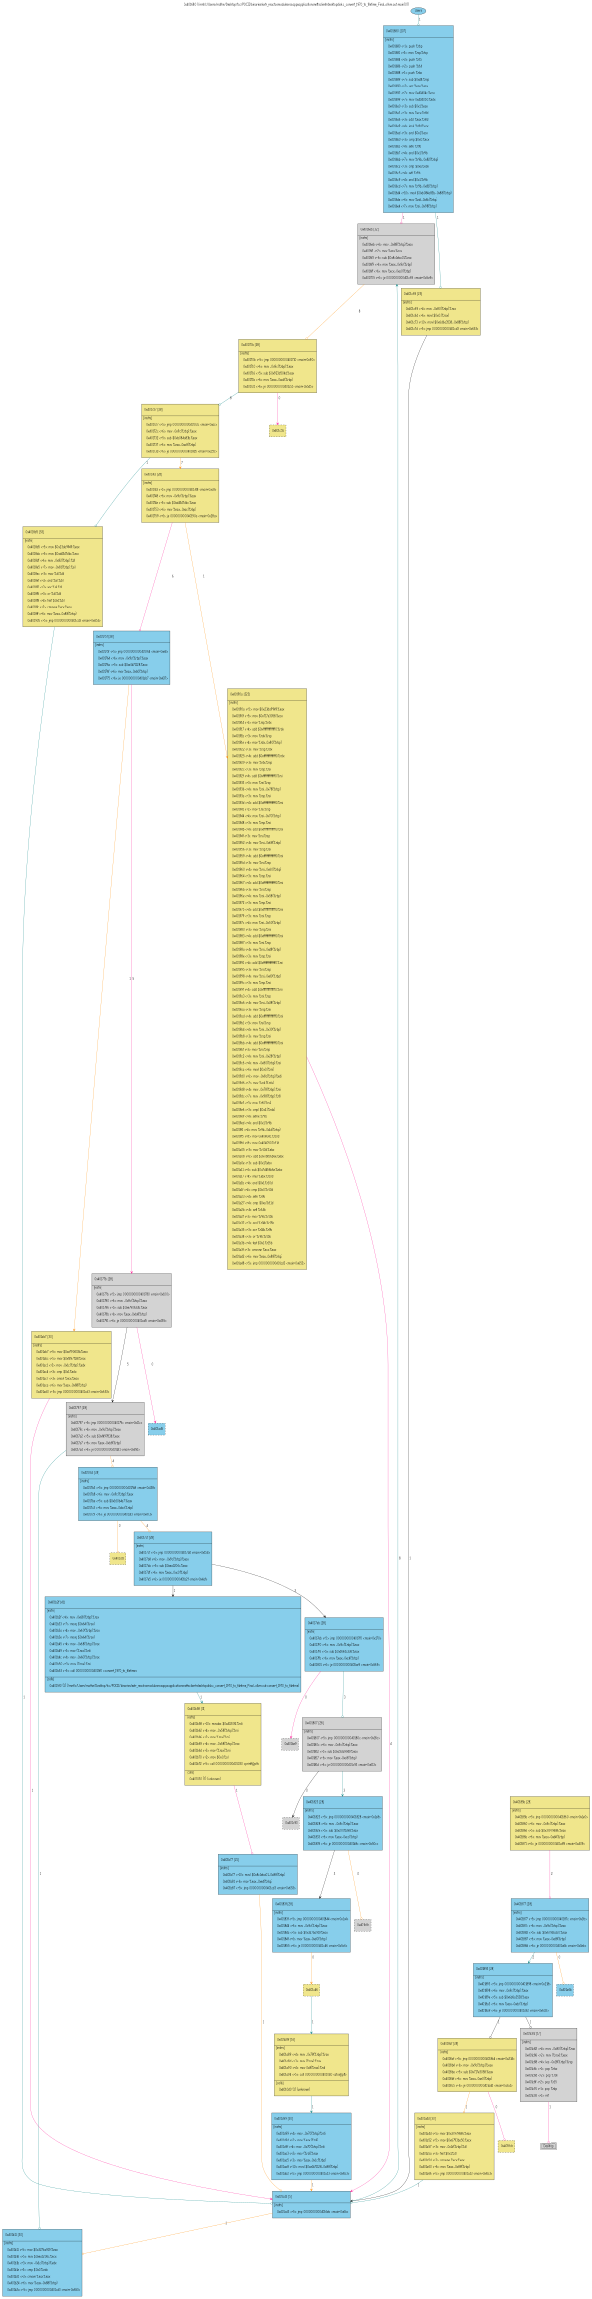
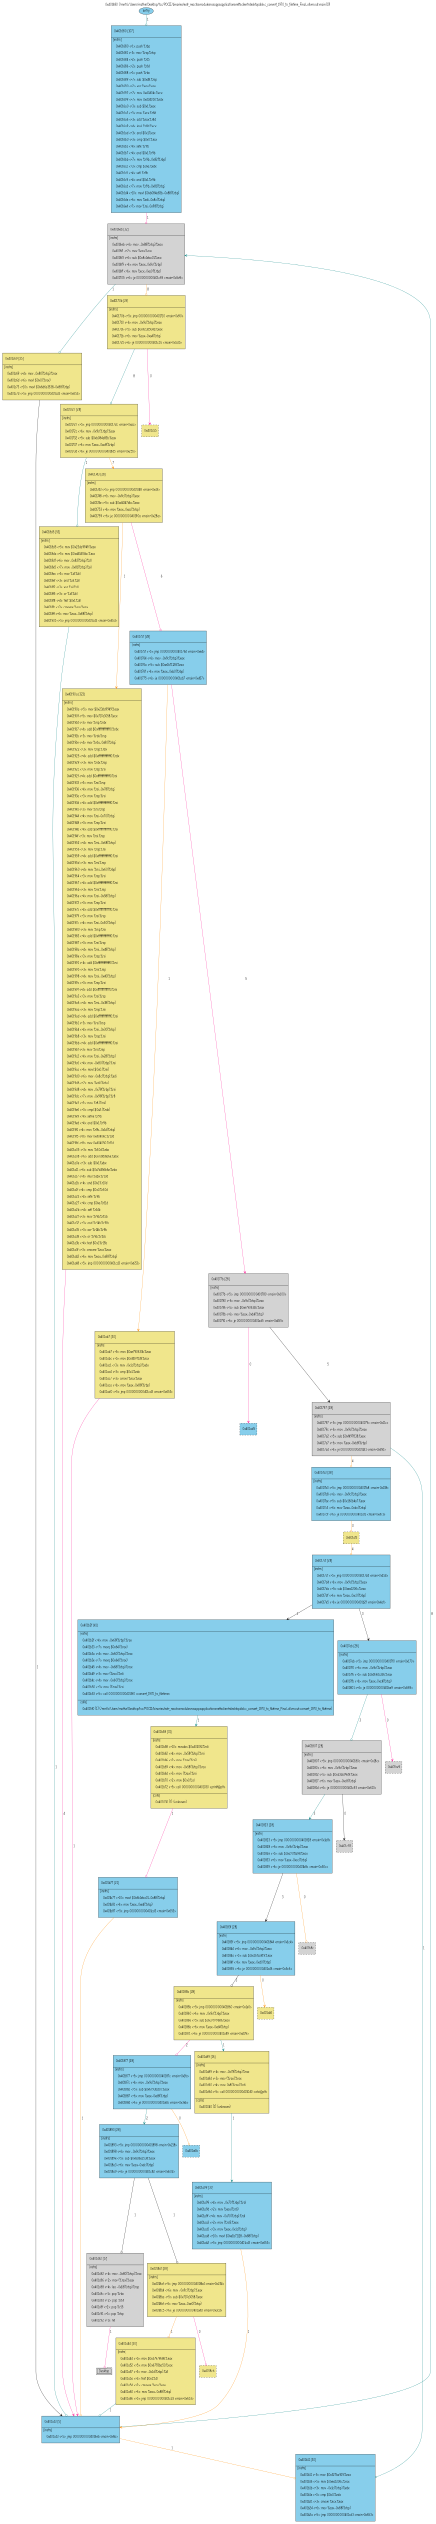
(418, 11) -> (146, 11)
(439, 250) -> (87, 317)
(145, 1526) -> (351, 1549)
none -> (235, 1980)
(311, 2014) -> (222, 2045)
